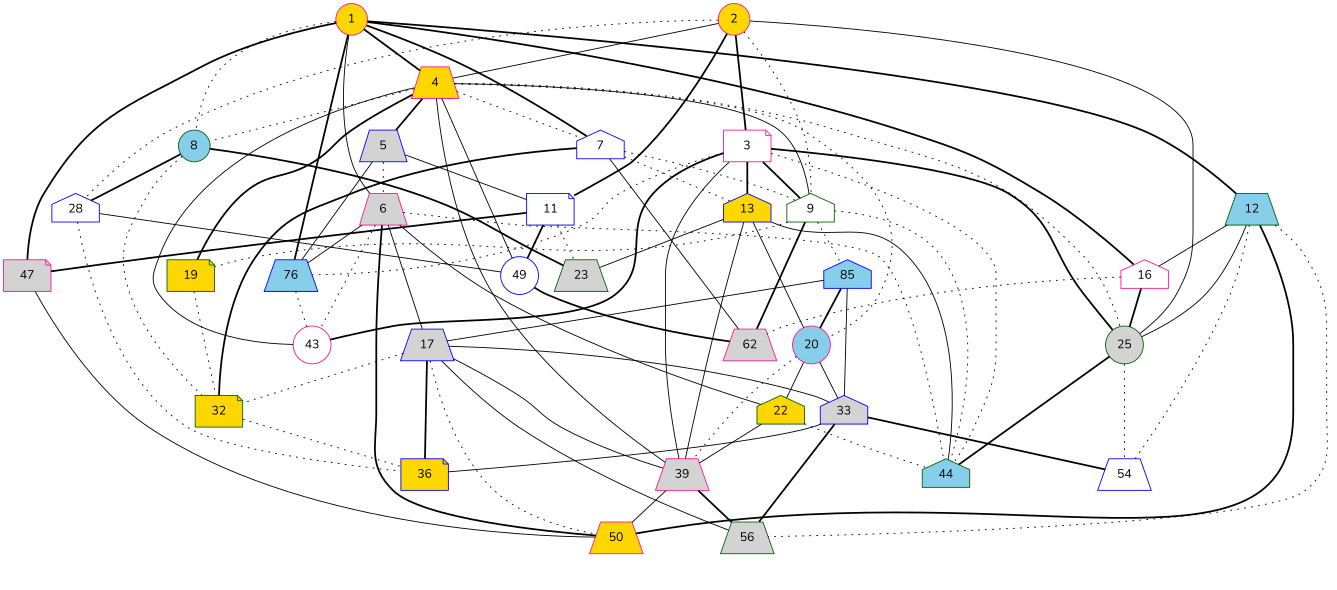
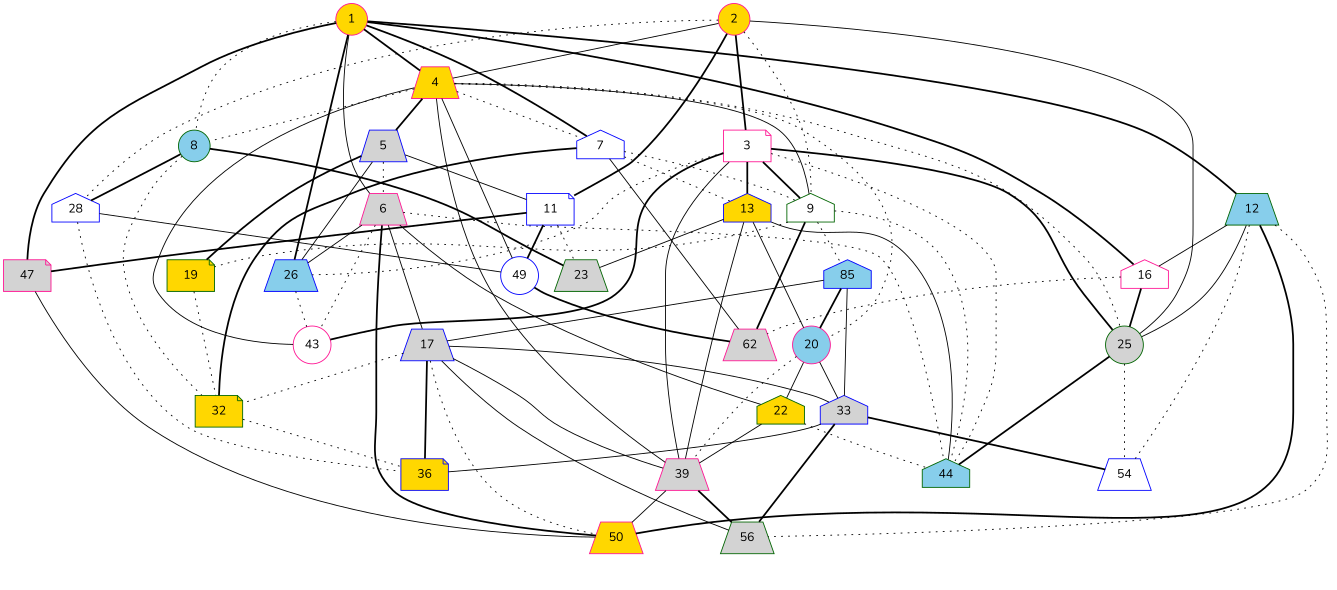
(296, 170) -> (279, 200)
(291, 276) -> (291, 276)
